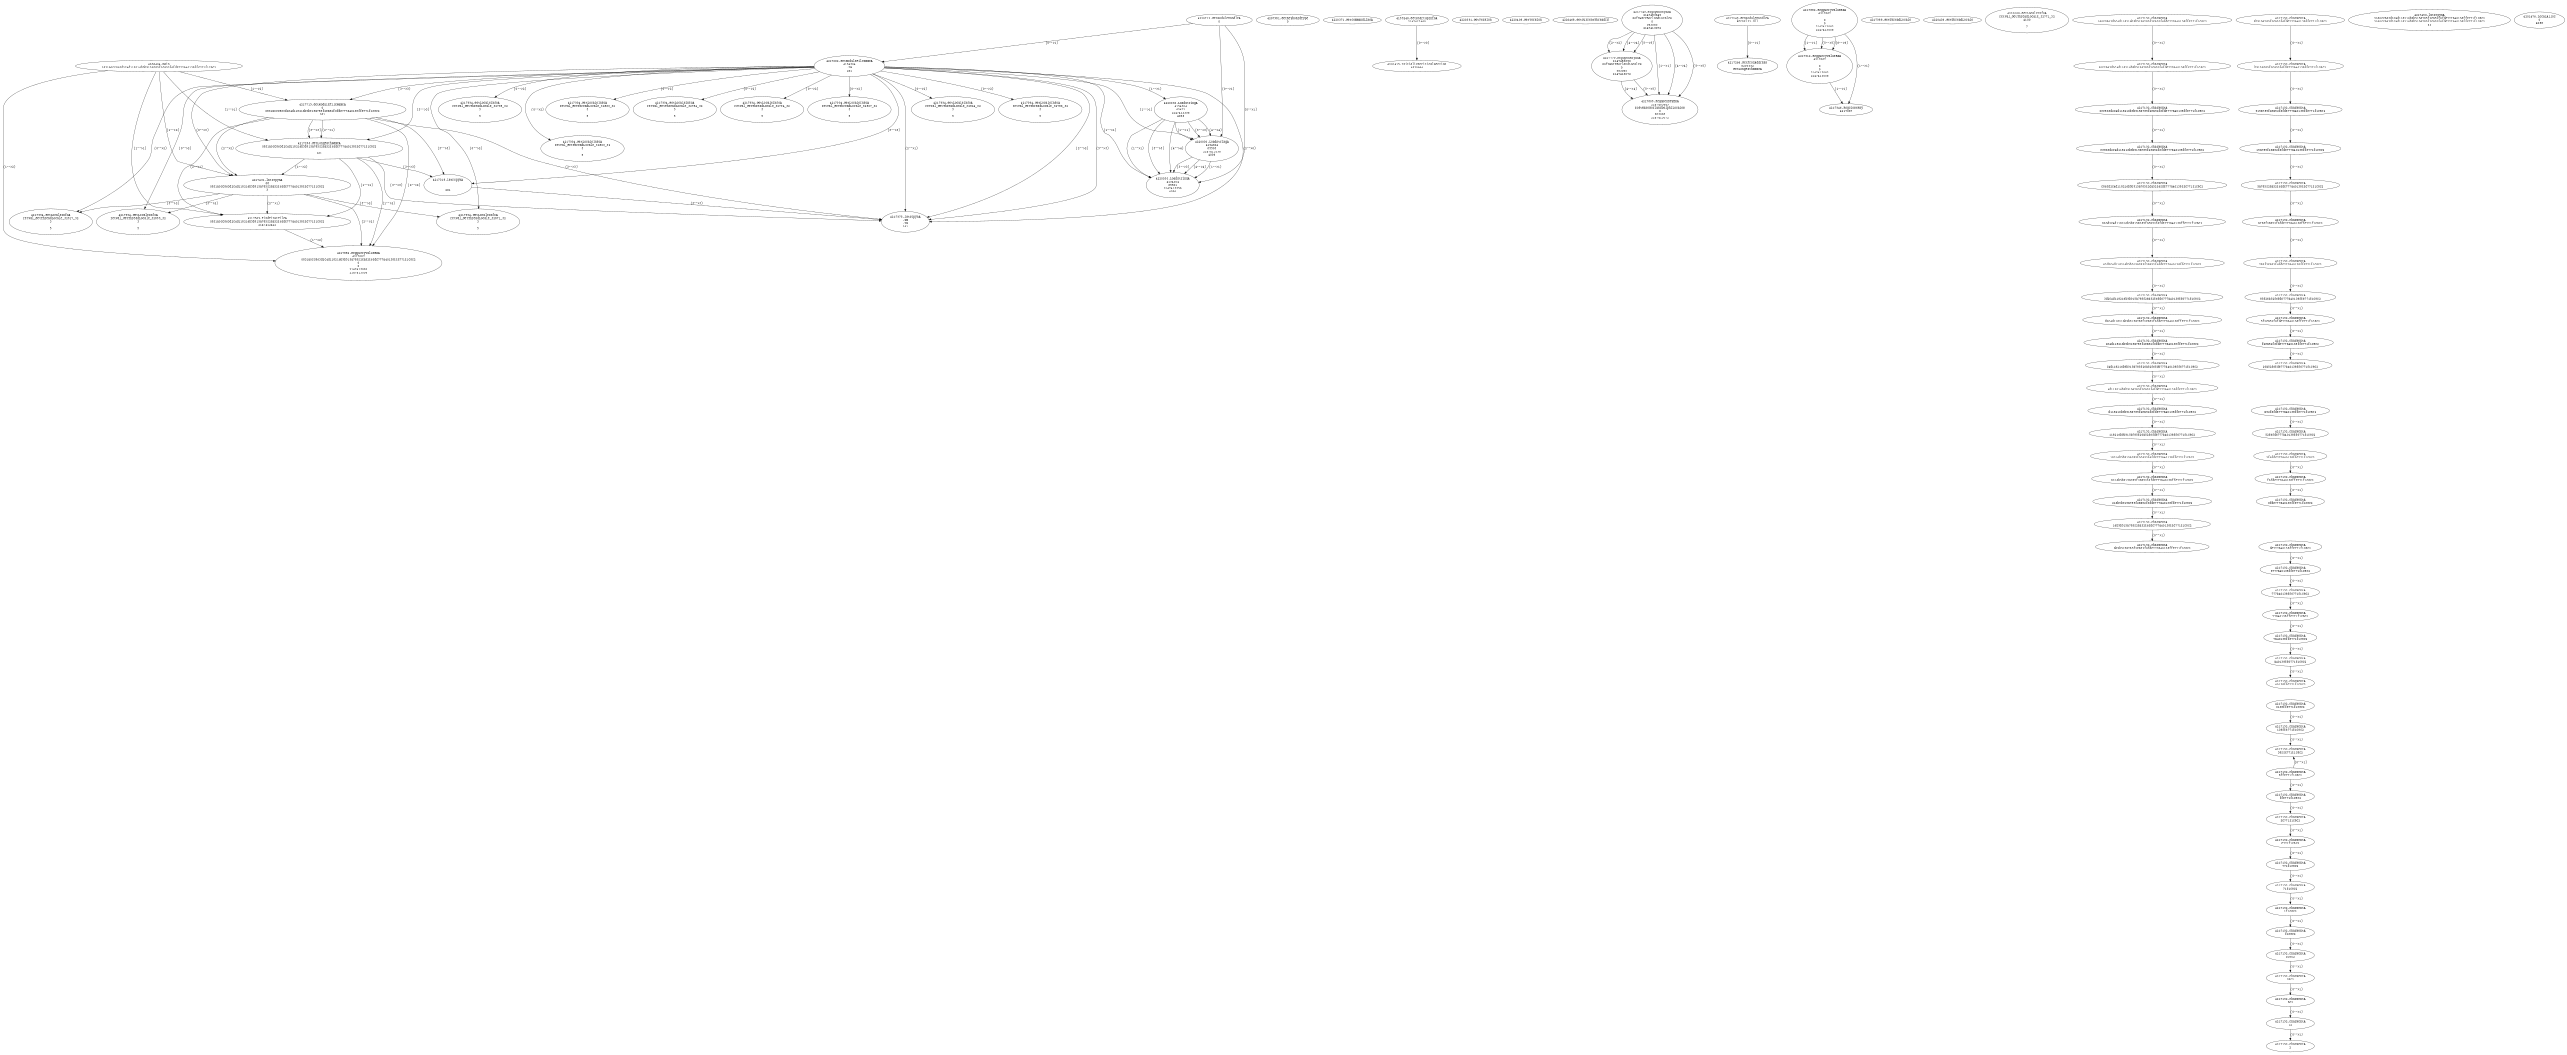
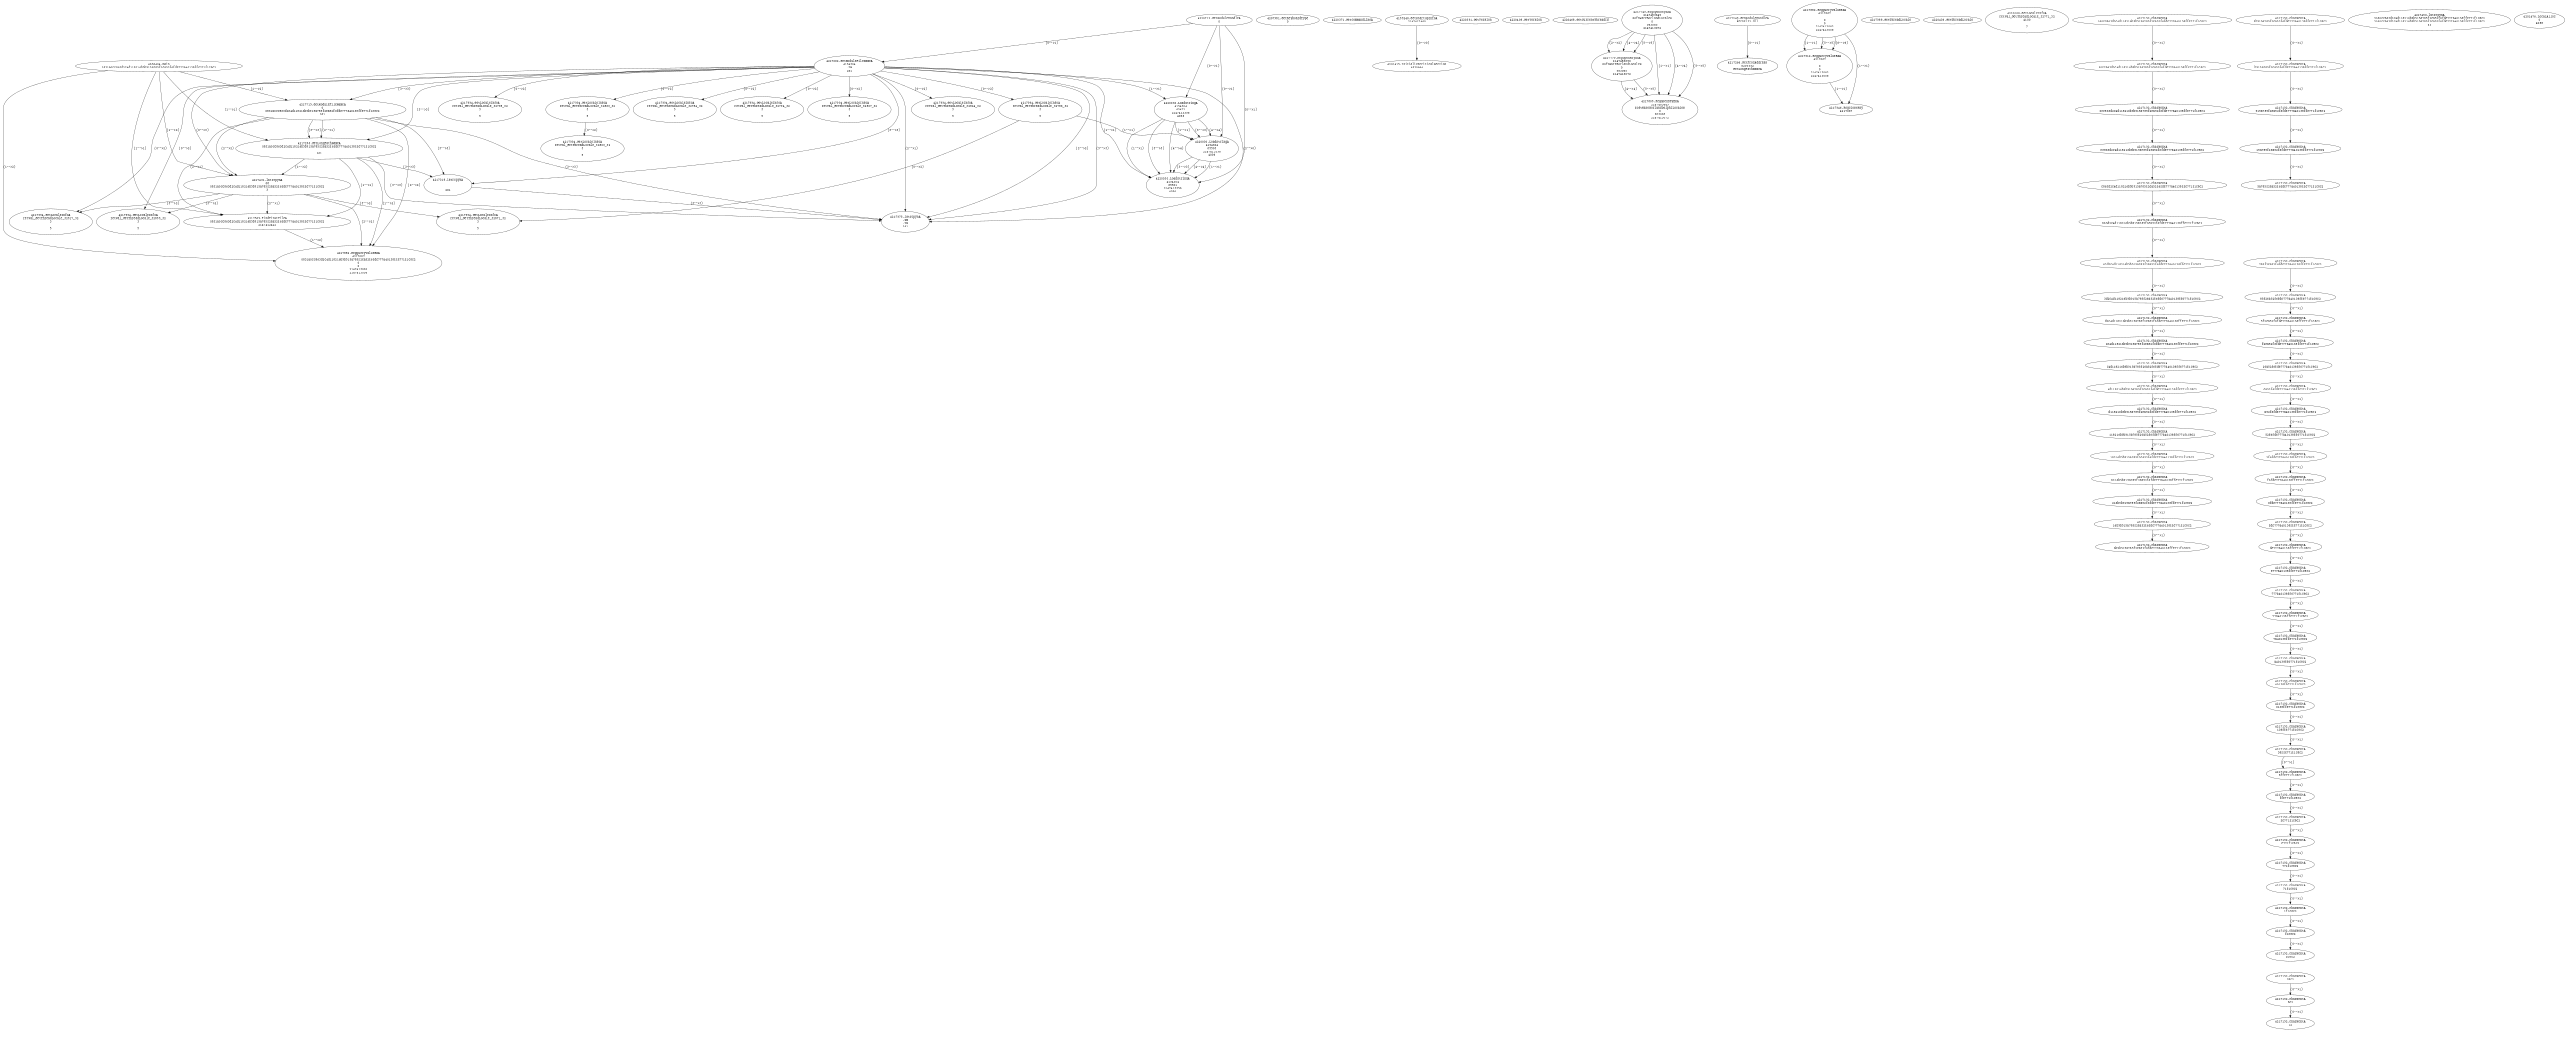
none -> (1202, 61)
(573, 78) -> (776, 197)
(601, 78) -> (585, 128)
(1048, 78) -> (1130, 134)
(2290, 222) -> none
none -> (2290, 388)
none -> (2290, 444)
none -> (2290, 524)
none -> (2290, 693)
(2295, 764) -> (2282, 761)
(2290, 966) -> none
(2290, 1046) -> none
